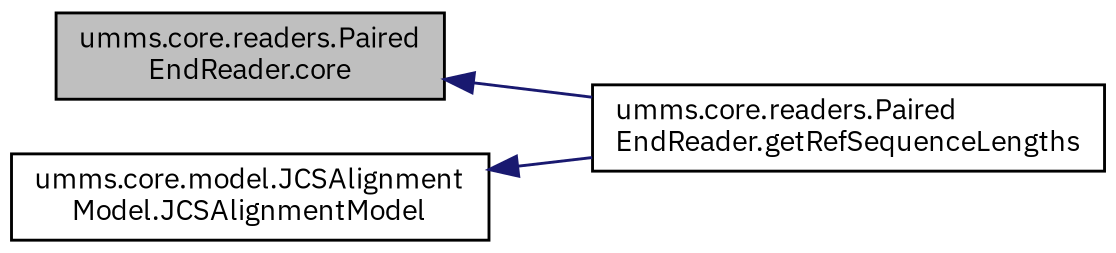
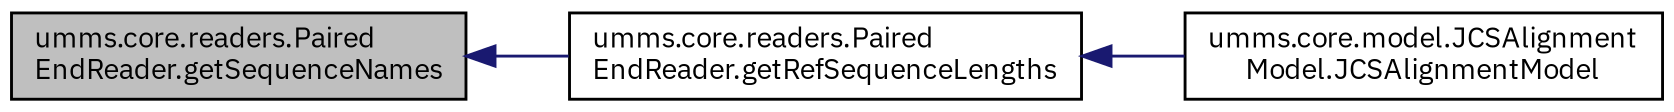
(250, 56) -> (239, 56)
(555, 162) -> (1148, 56)
